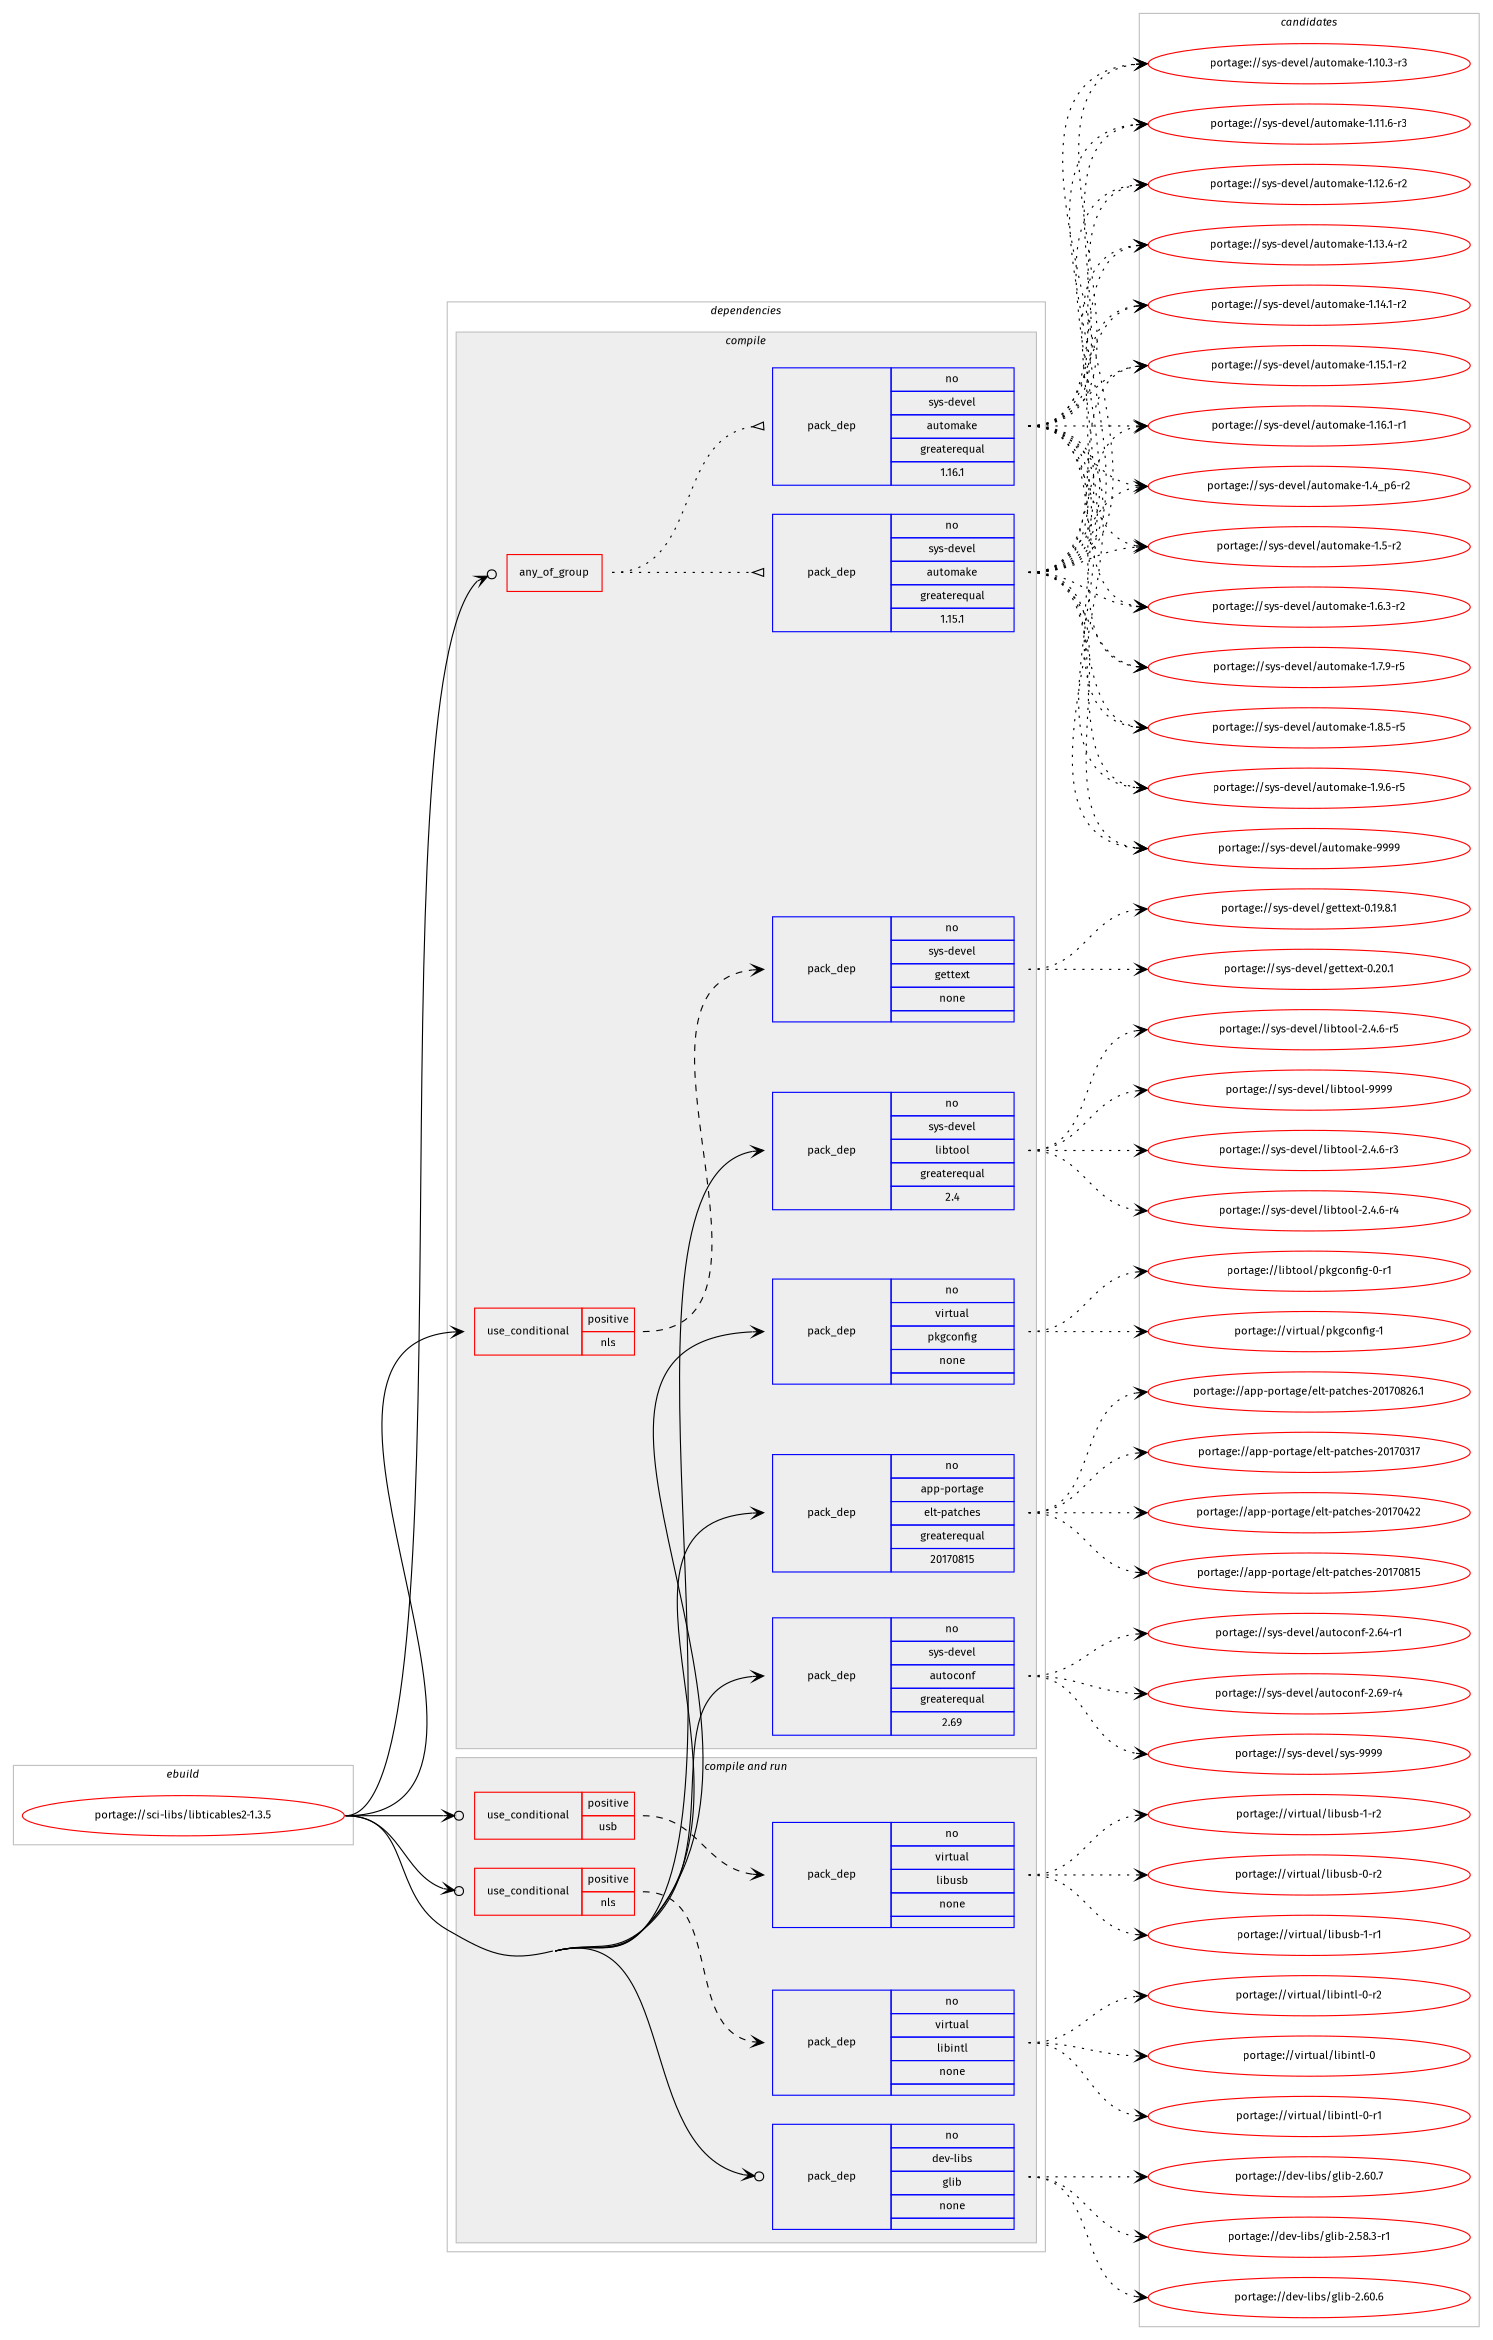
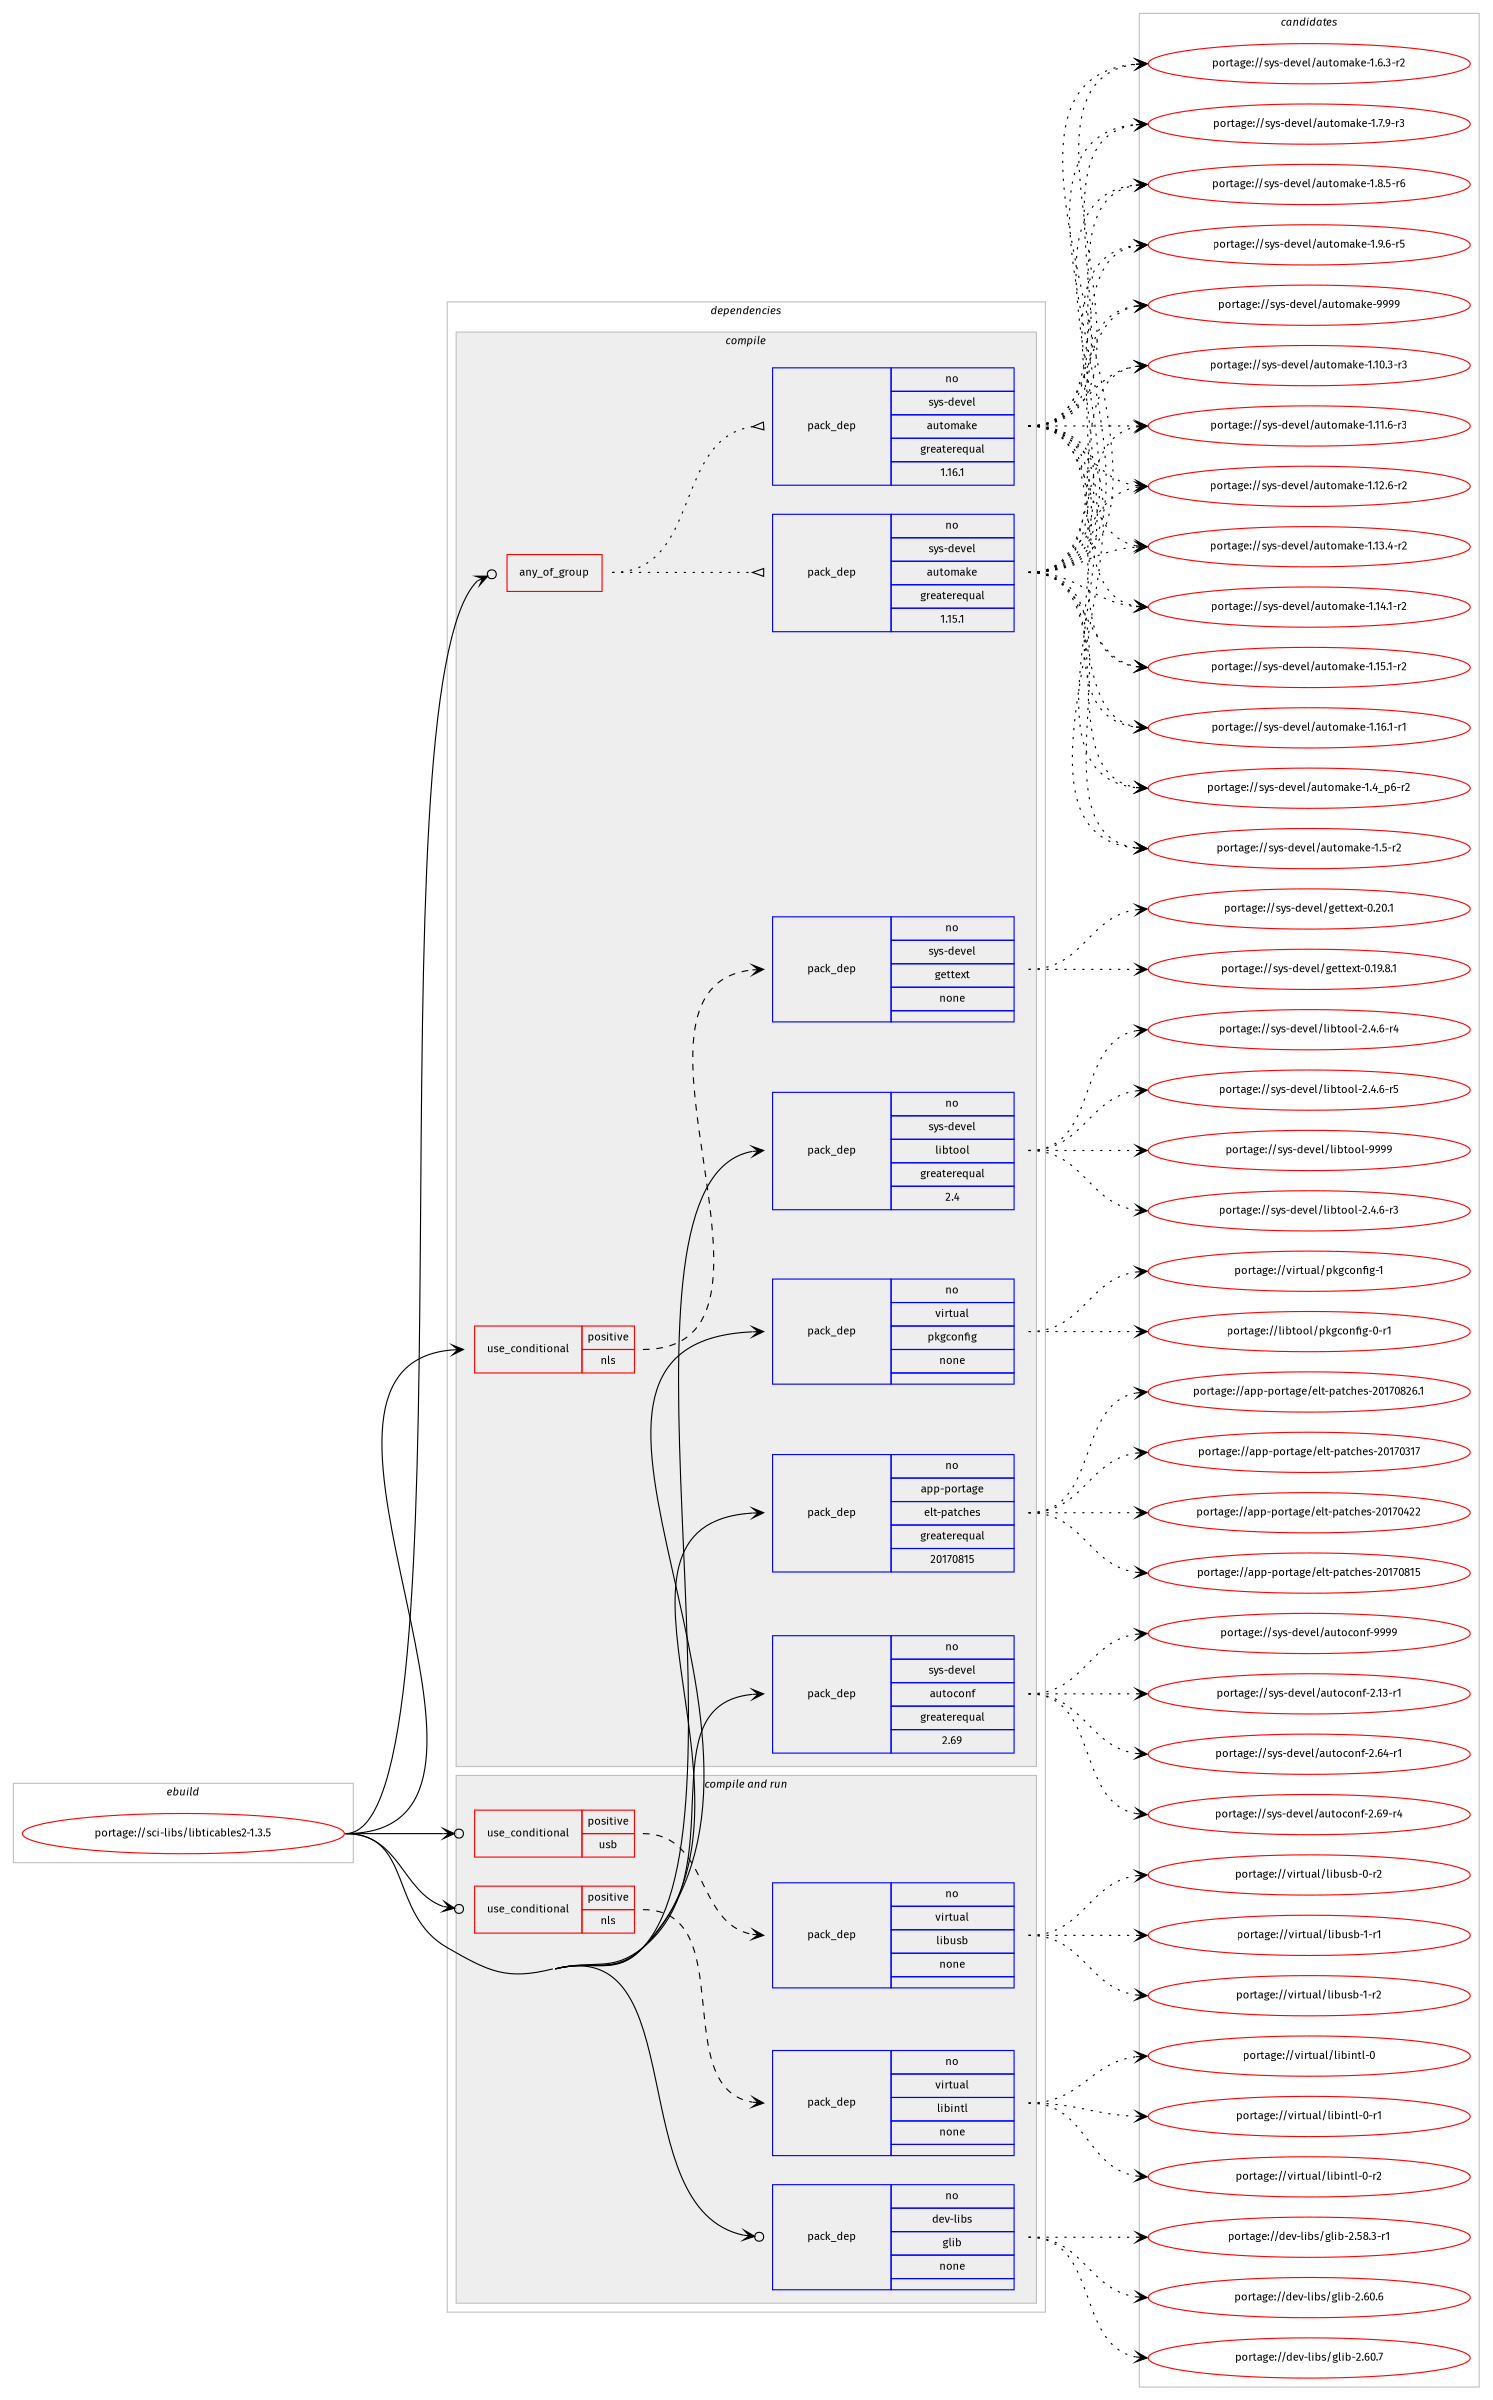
(1309, 667) -> (1309, 124)
(1309, 728) -> (1309, 184)
none -> (1309, 1694)
(1309, 1754) -> (1309, 1633)
